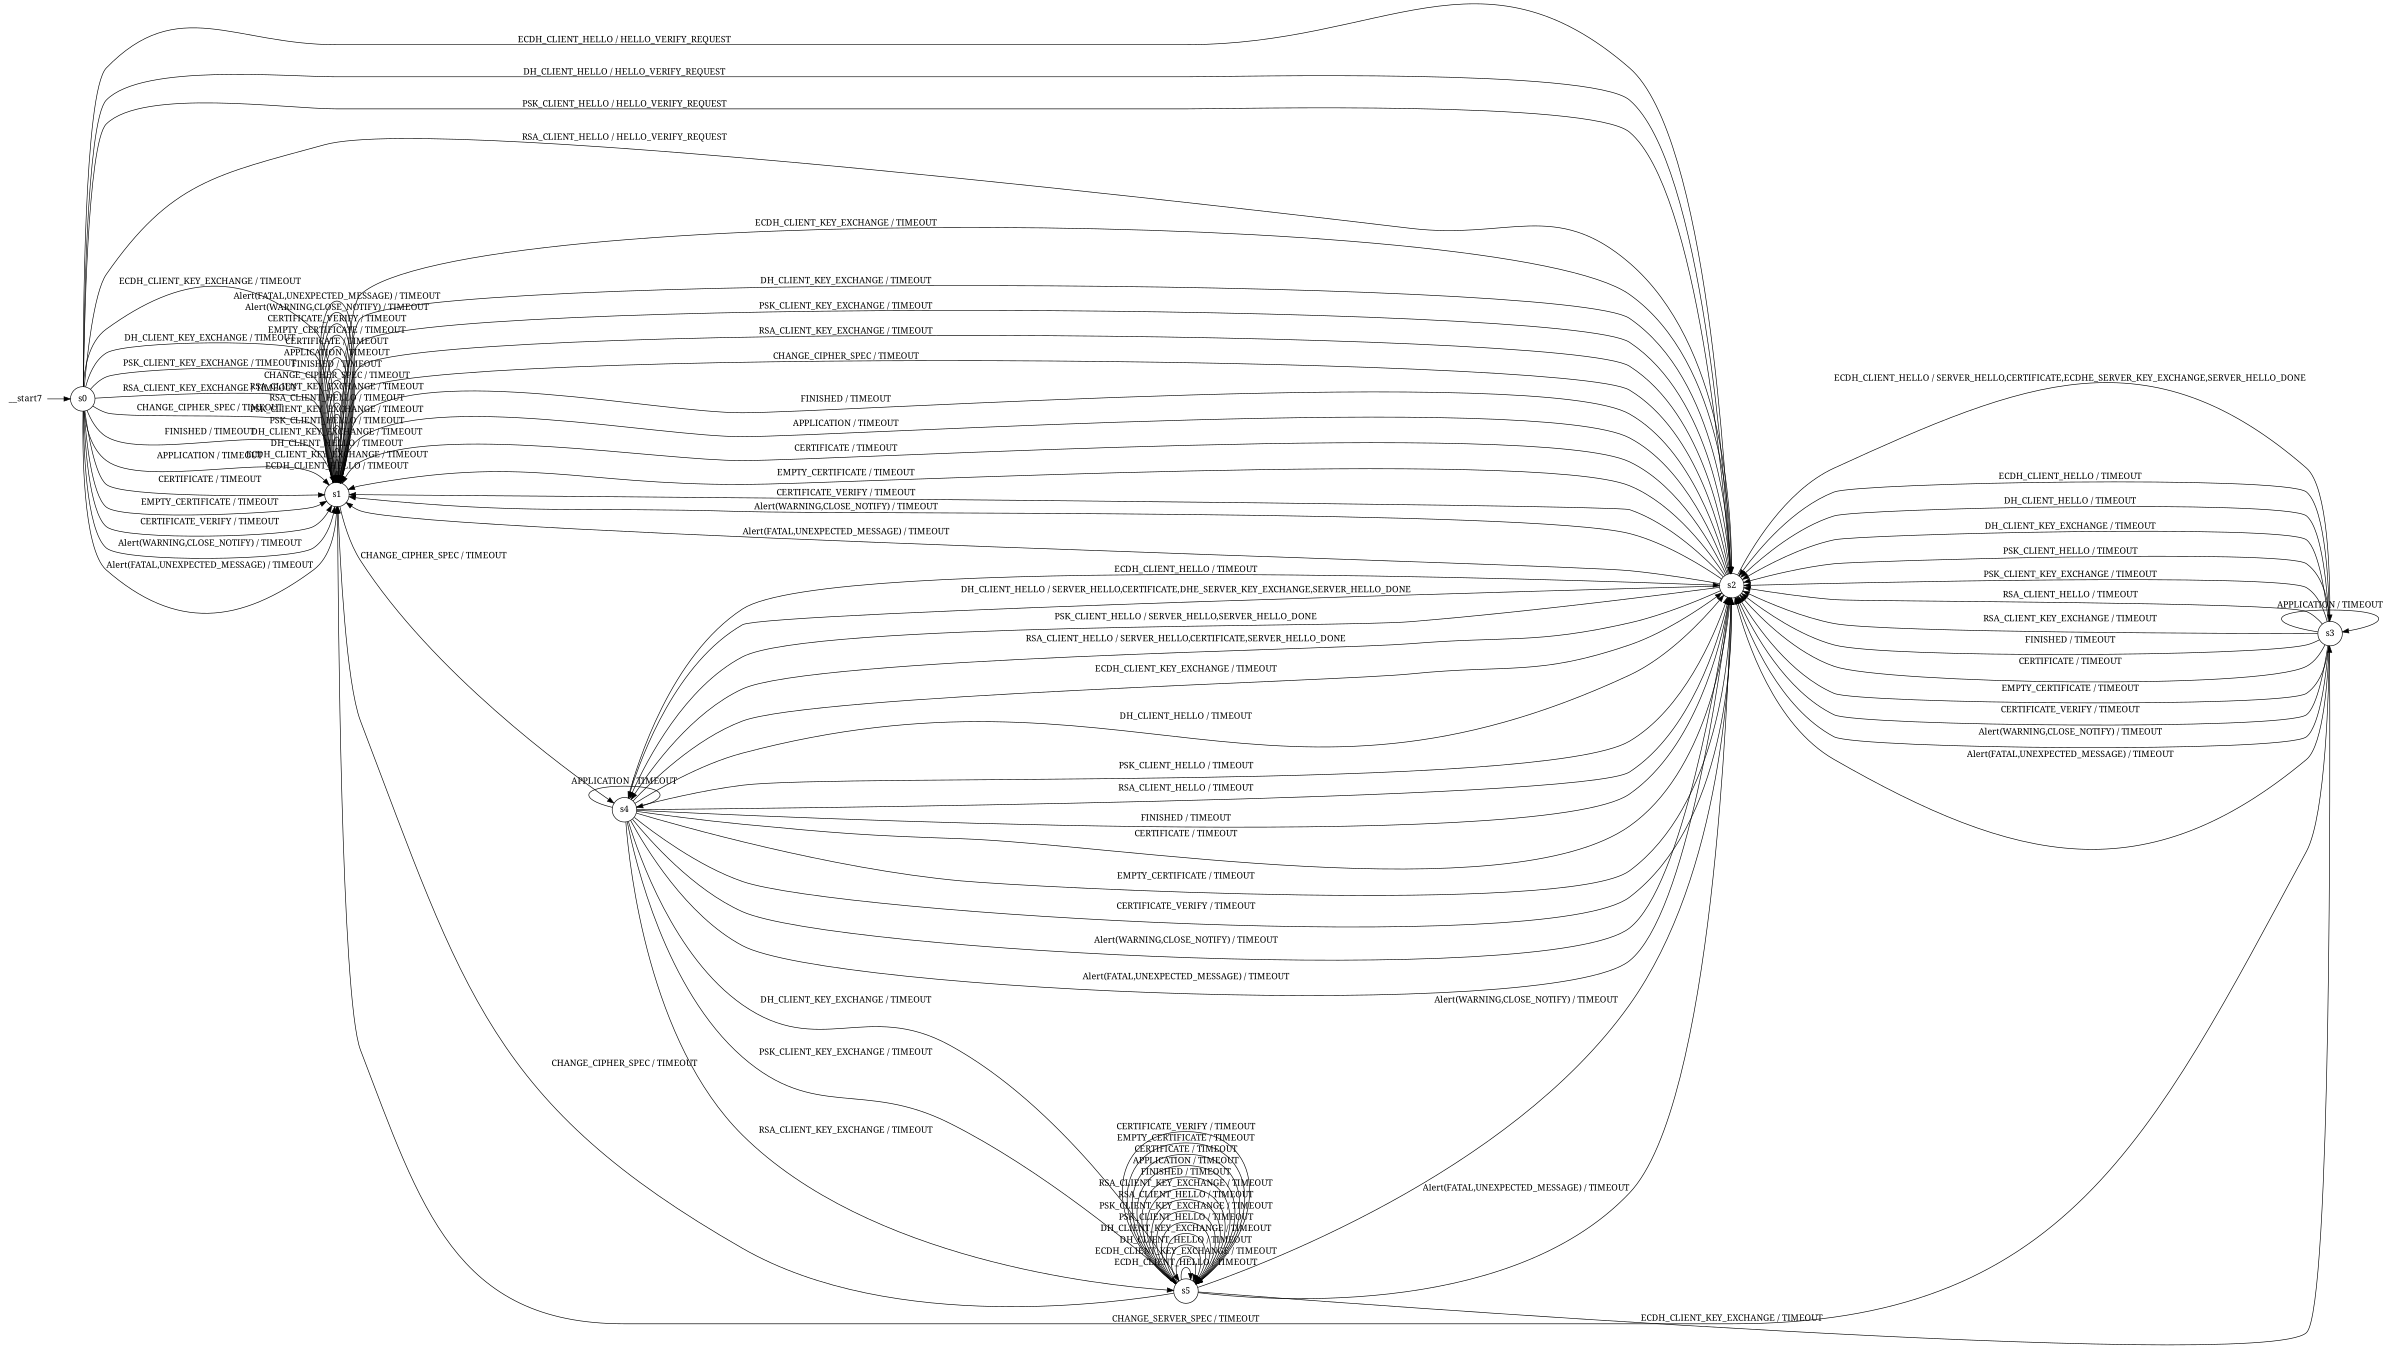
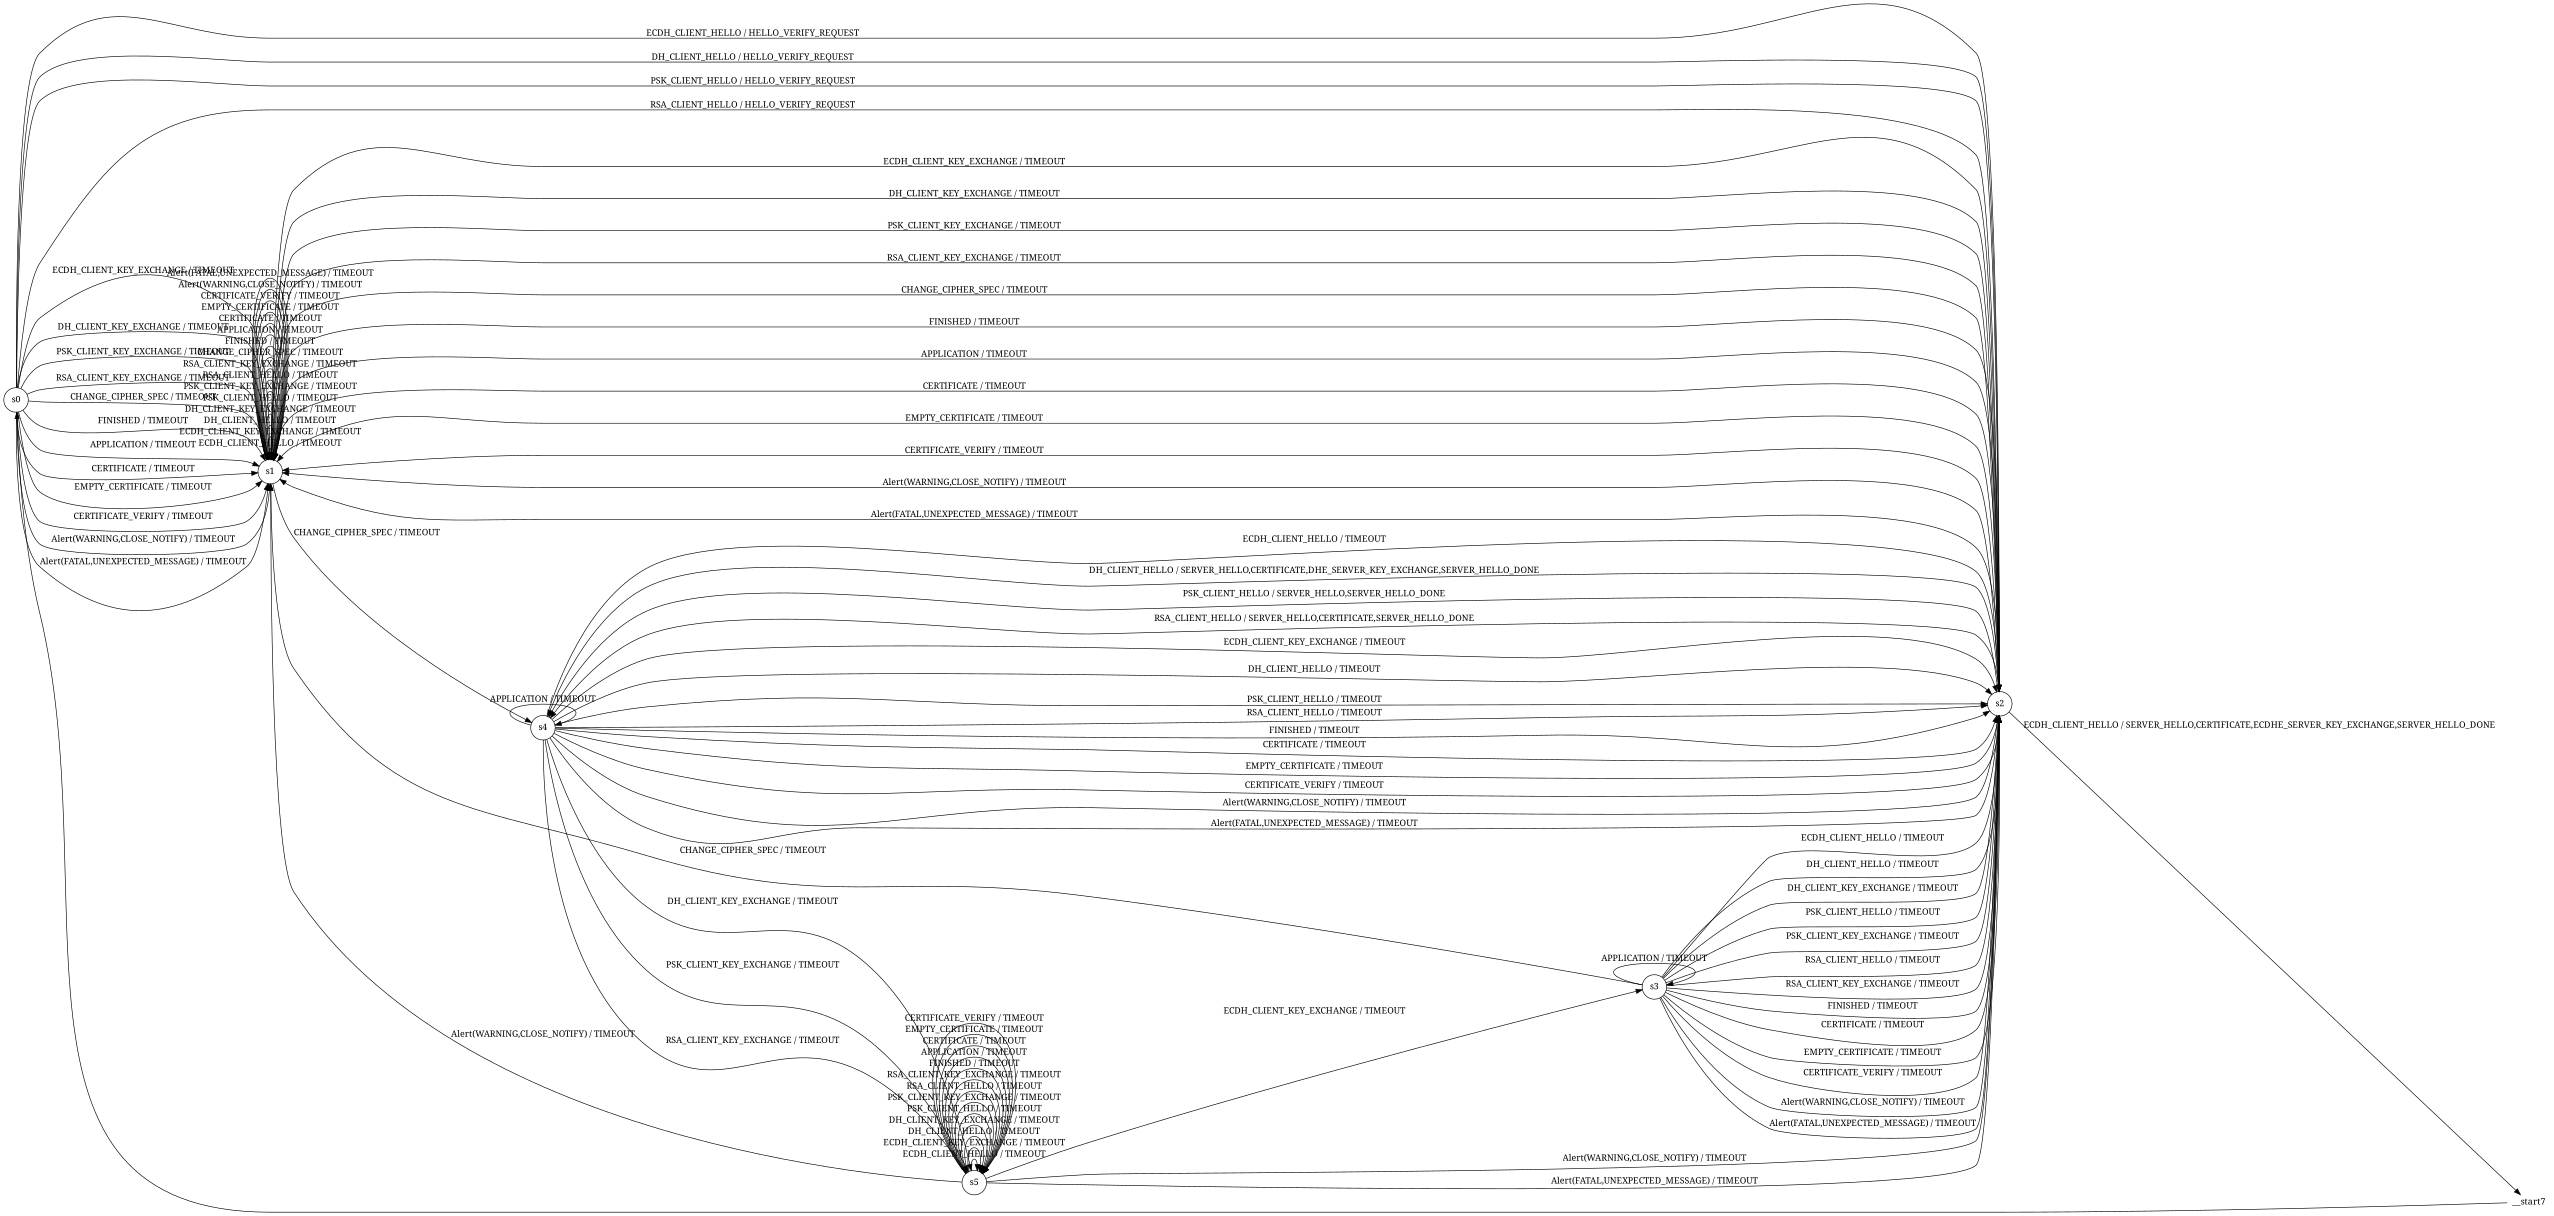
(2076, 385) -> (2262, 951)
(624, 1064) -> (543, 1034)
(1186, 1319) -> (753, 851)
